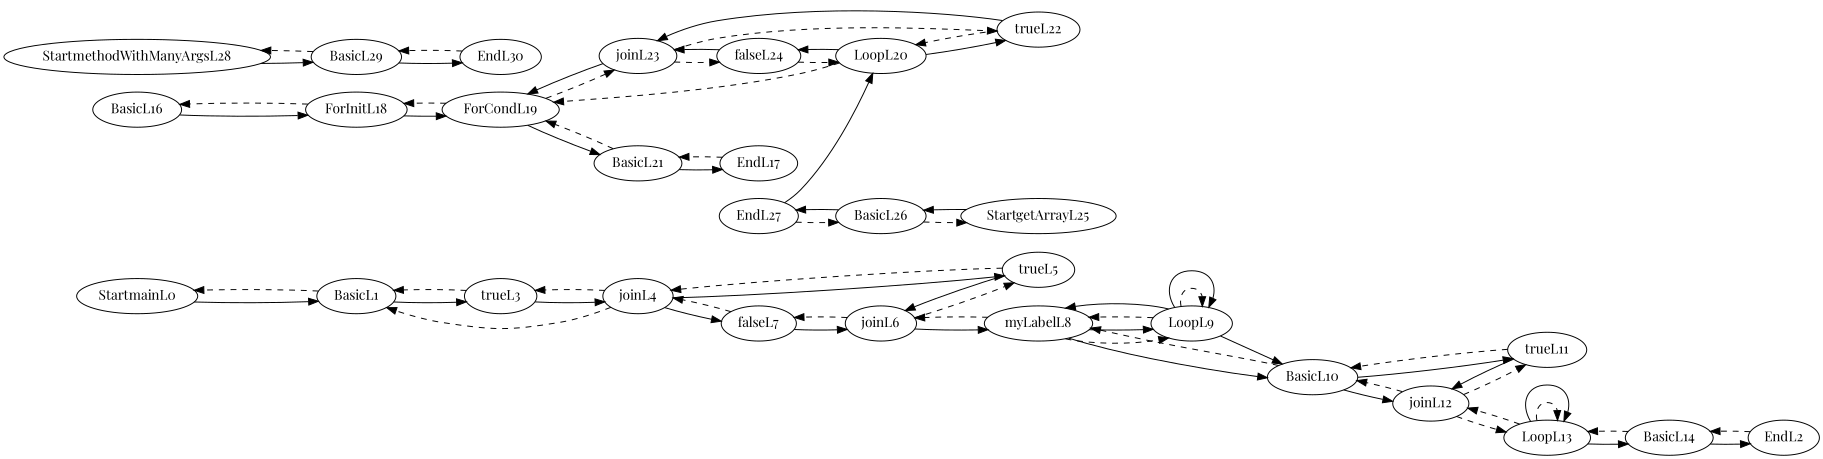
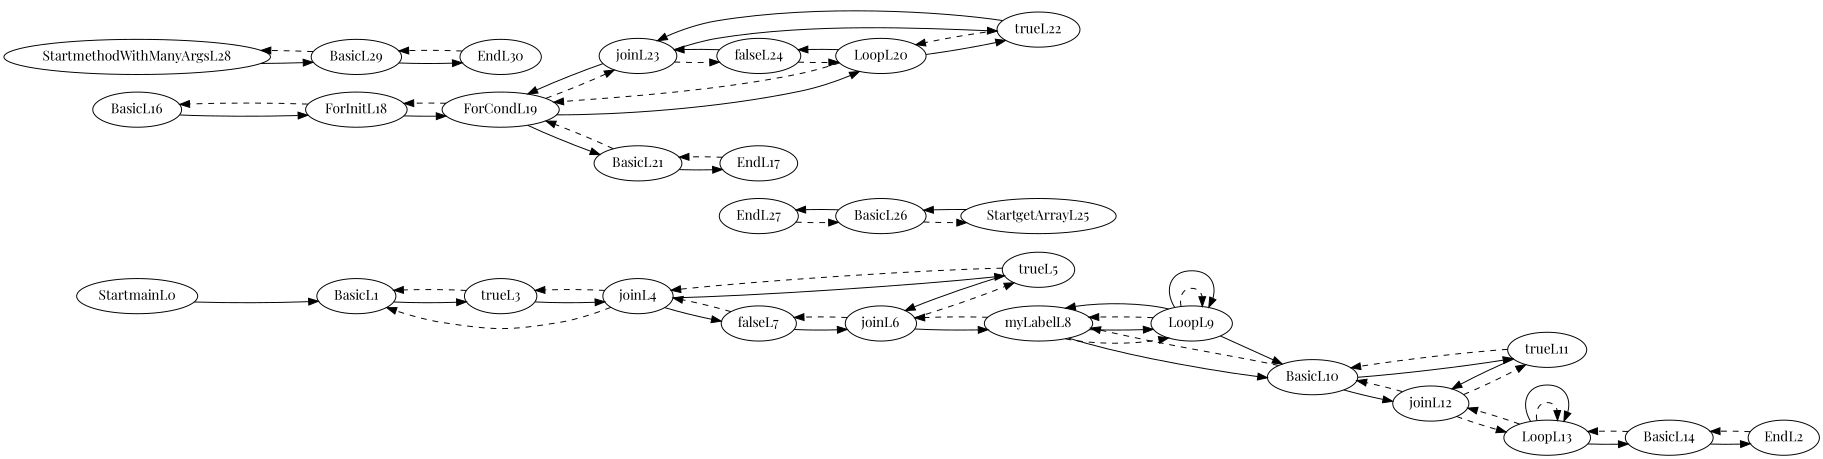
(830, 28) -> (830, 28)
(833, 148) -> (705, 106)
(261, 290) -> none
